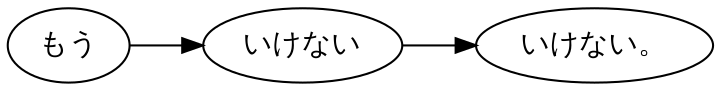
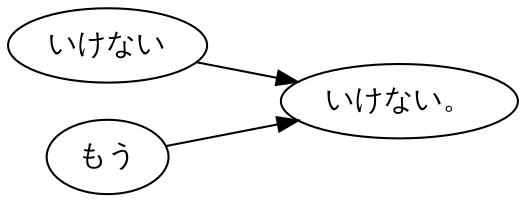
(156, 45) -> (222, 135)
